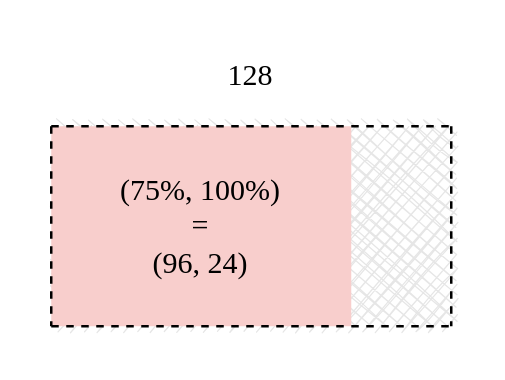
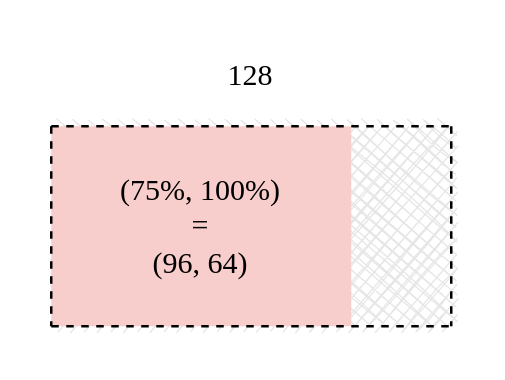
(201, 226) -> (201, 226)
